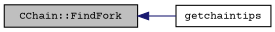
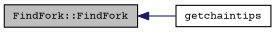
(71, 16) -> (71, 16)
